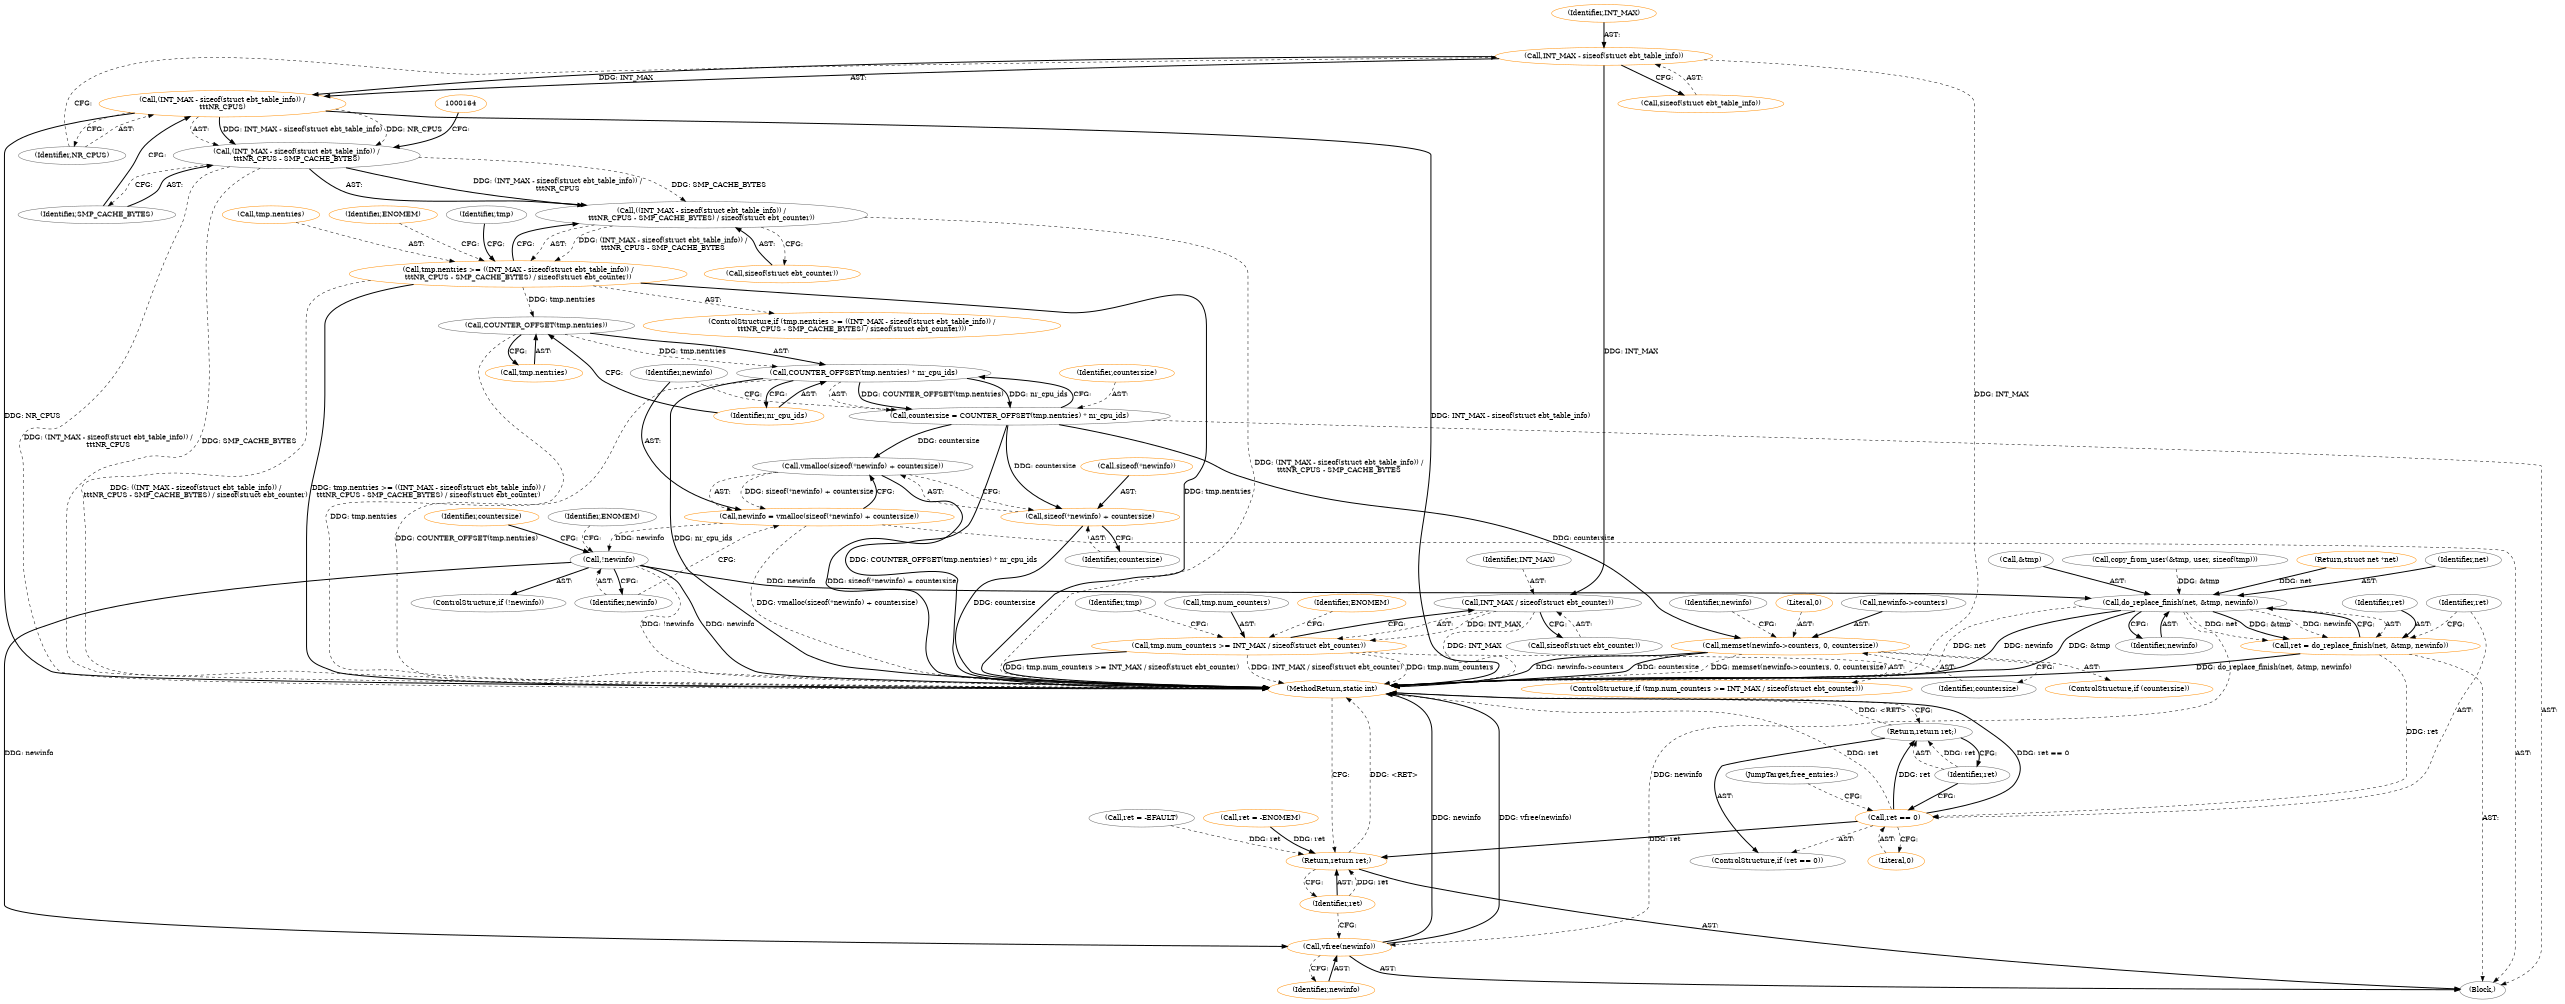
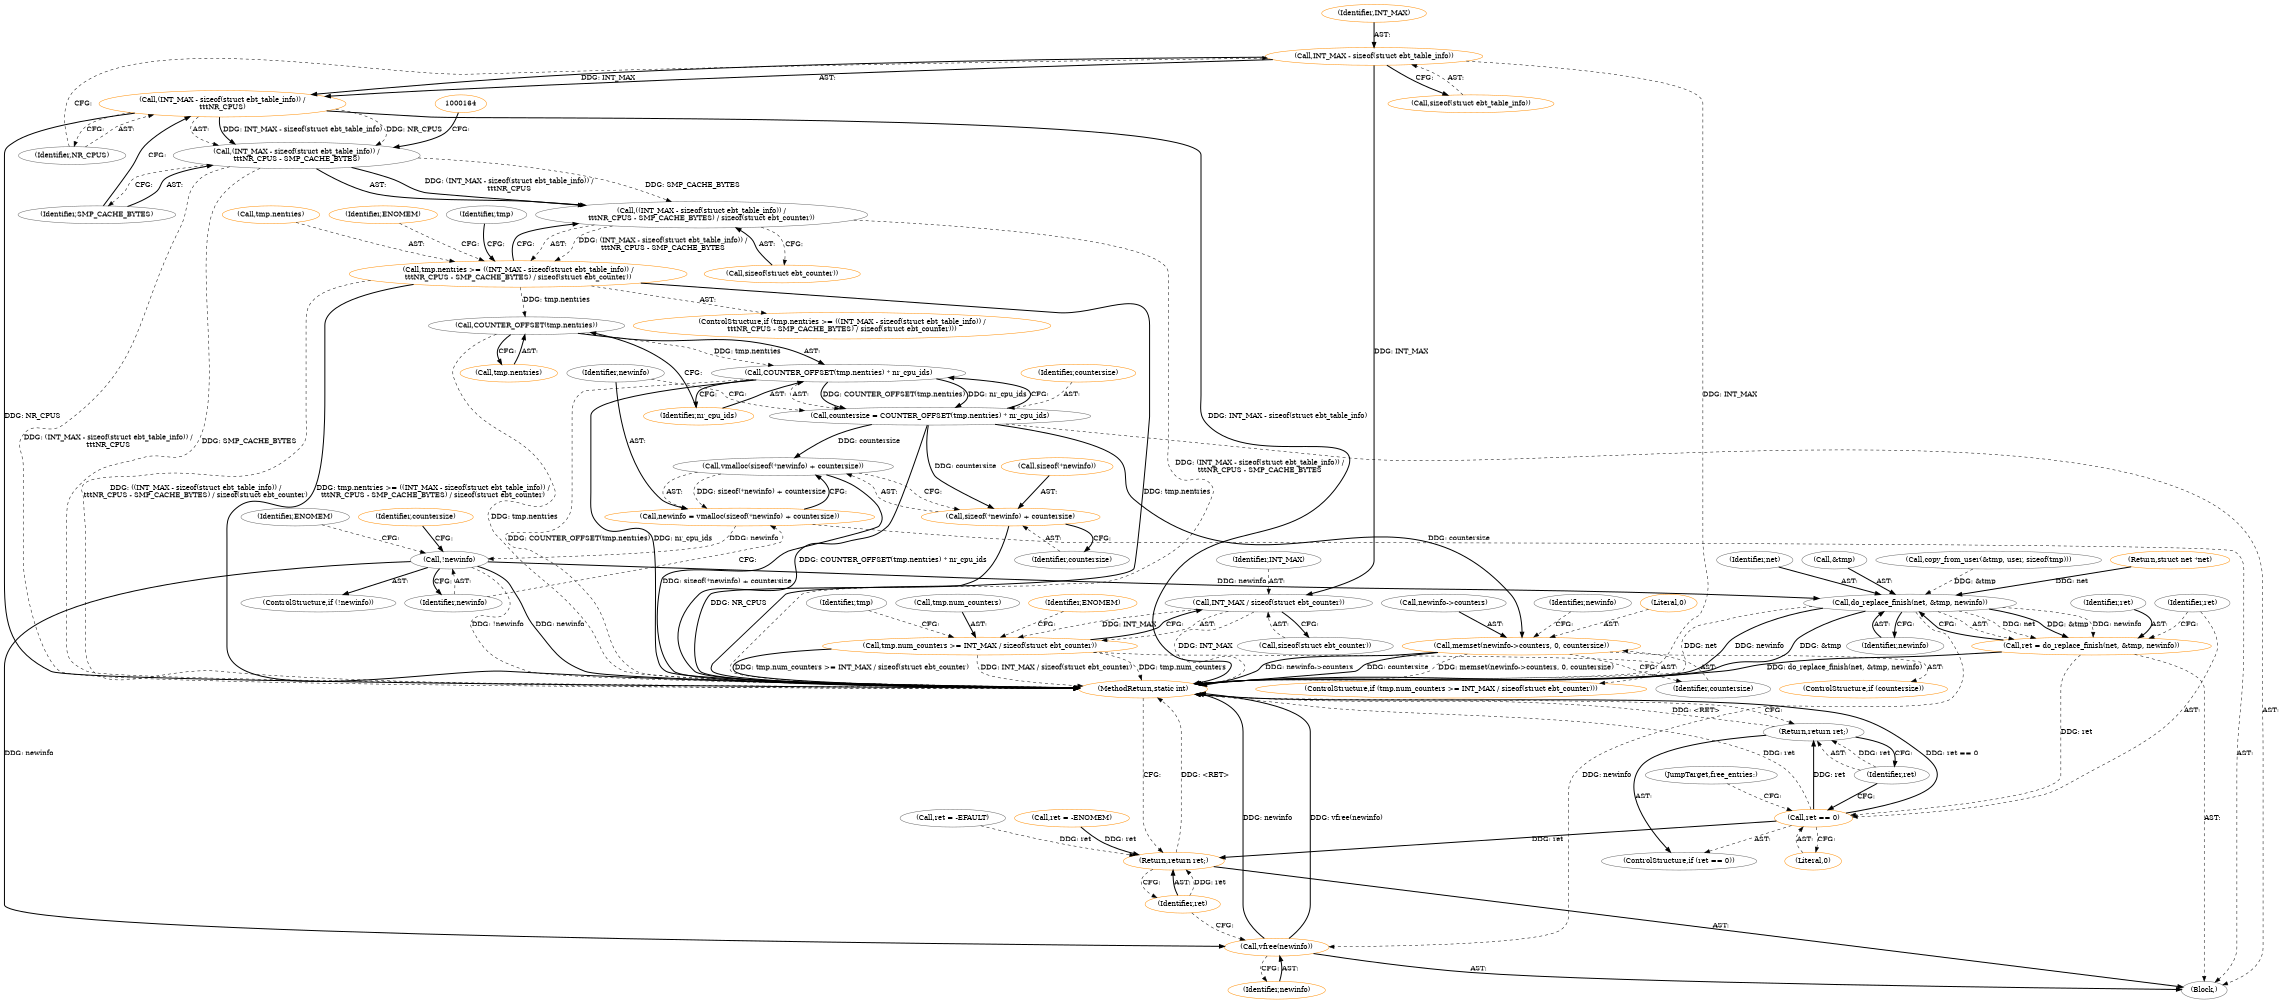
(1005, 603) -> (739, 603)
(903, 667) -> none
